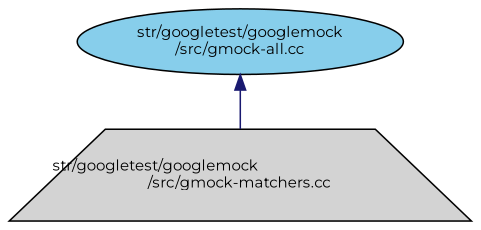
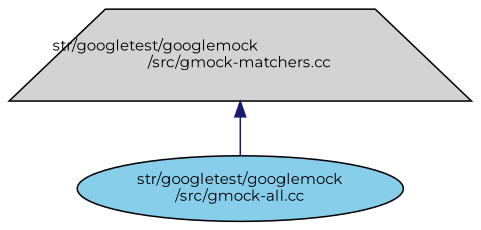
(240, 110) -> (240, 137)
